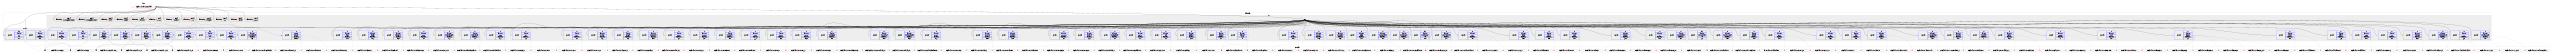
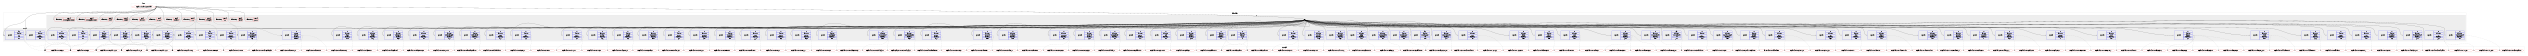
(1208, 50) -> (1208, 50)
(2282, 50) -> none
